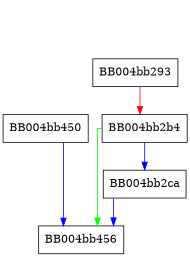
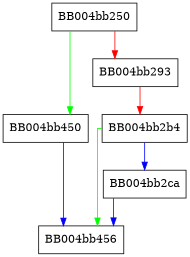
none -> (94, 17)
